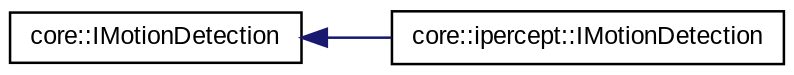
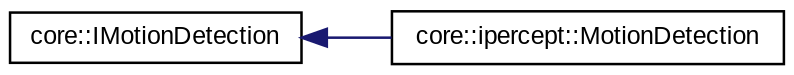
(588, 38) -> (588, 38)
